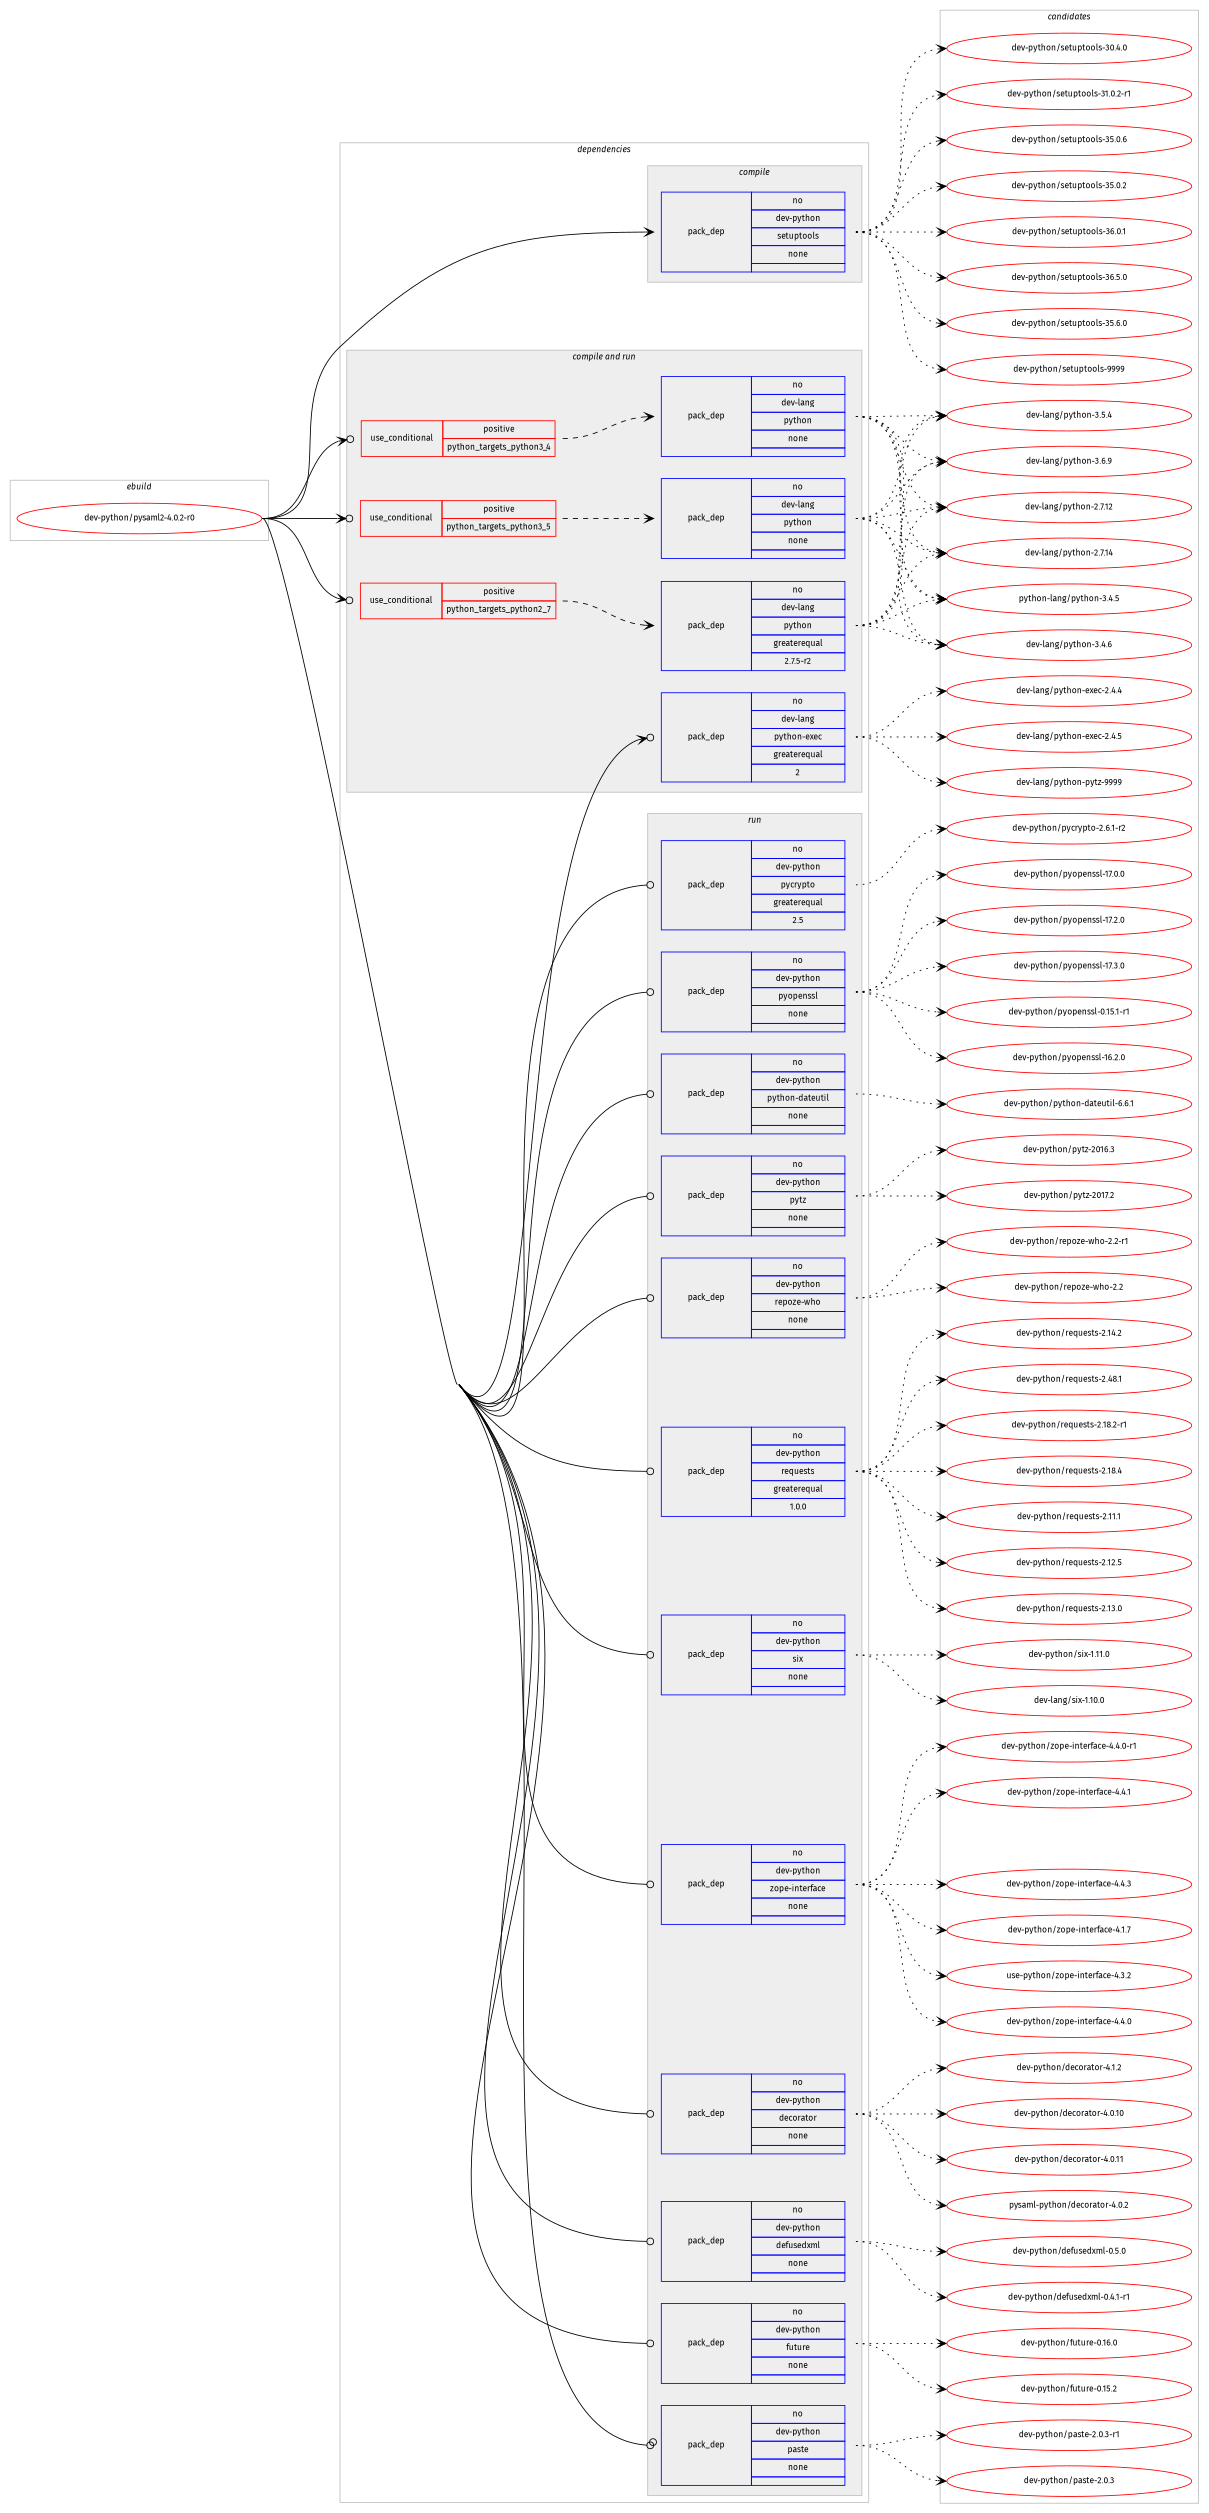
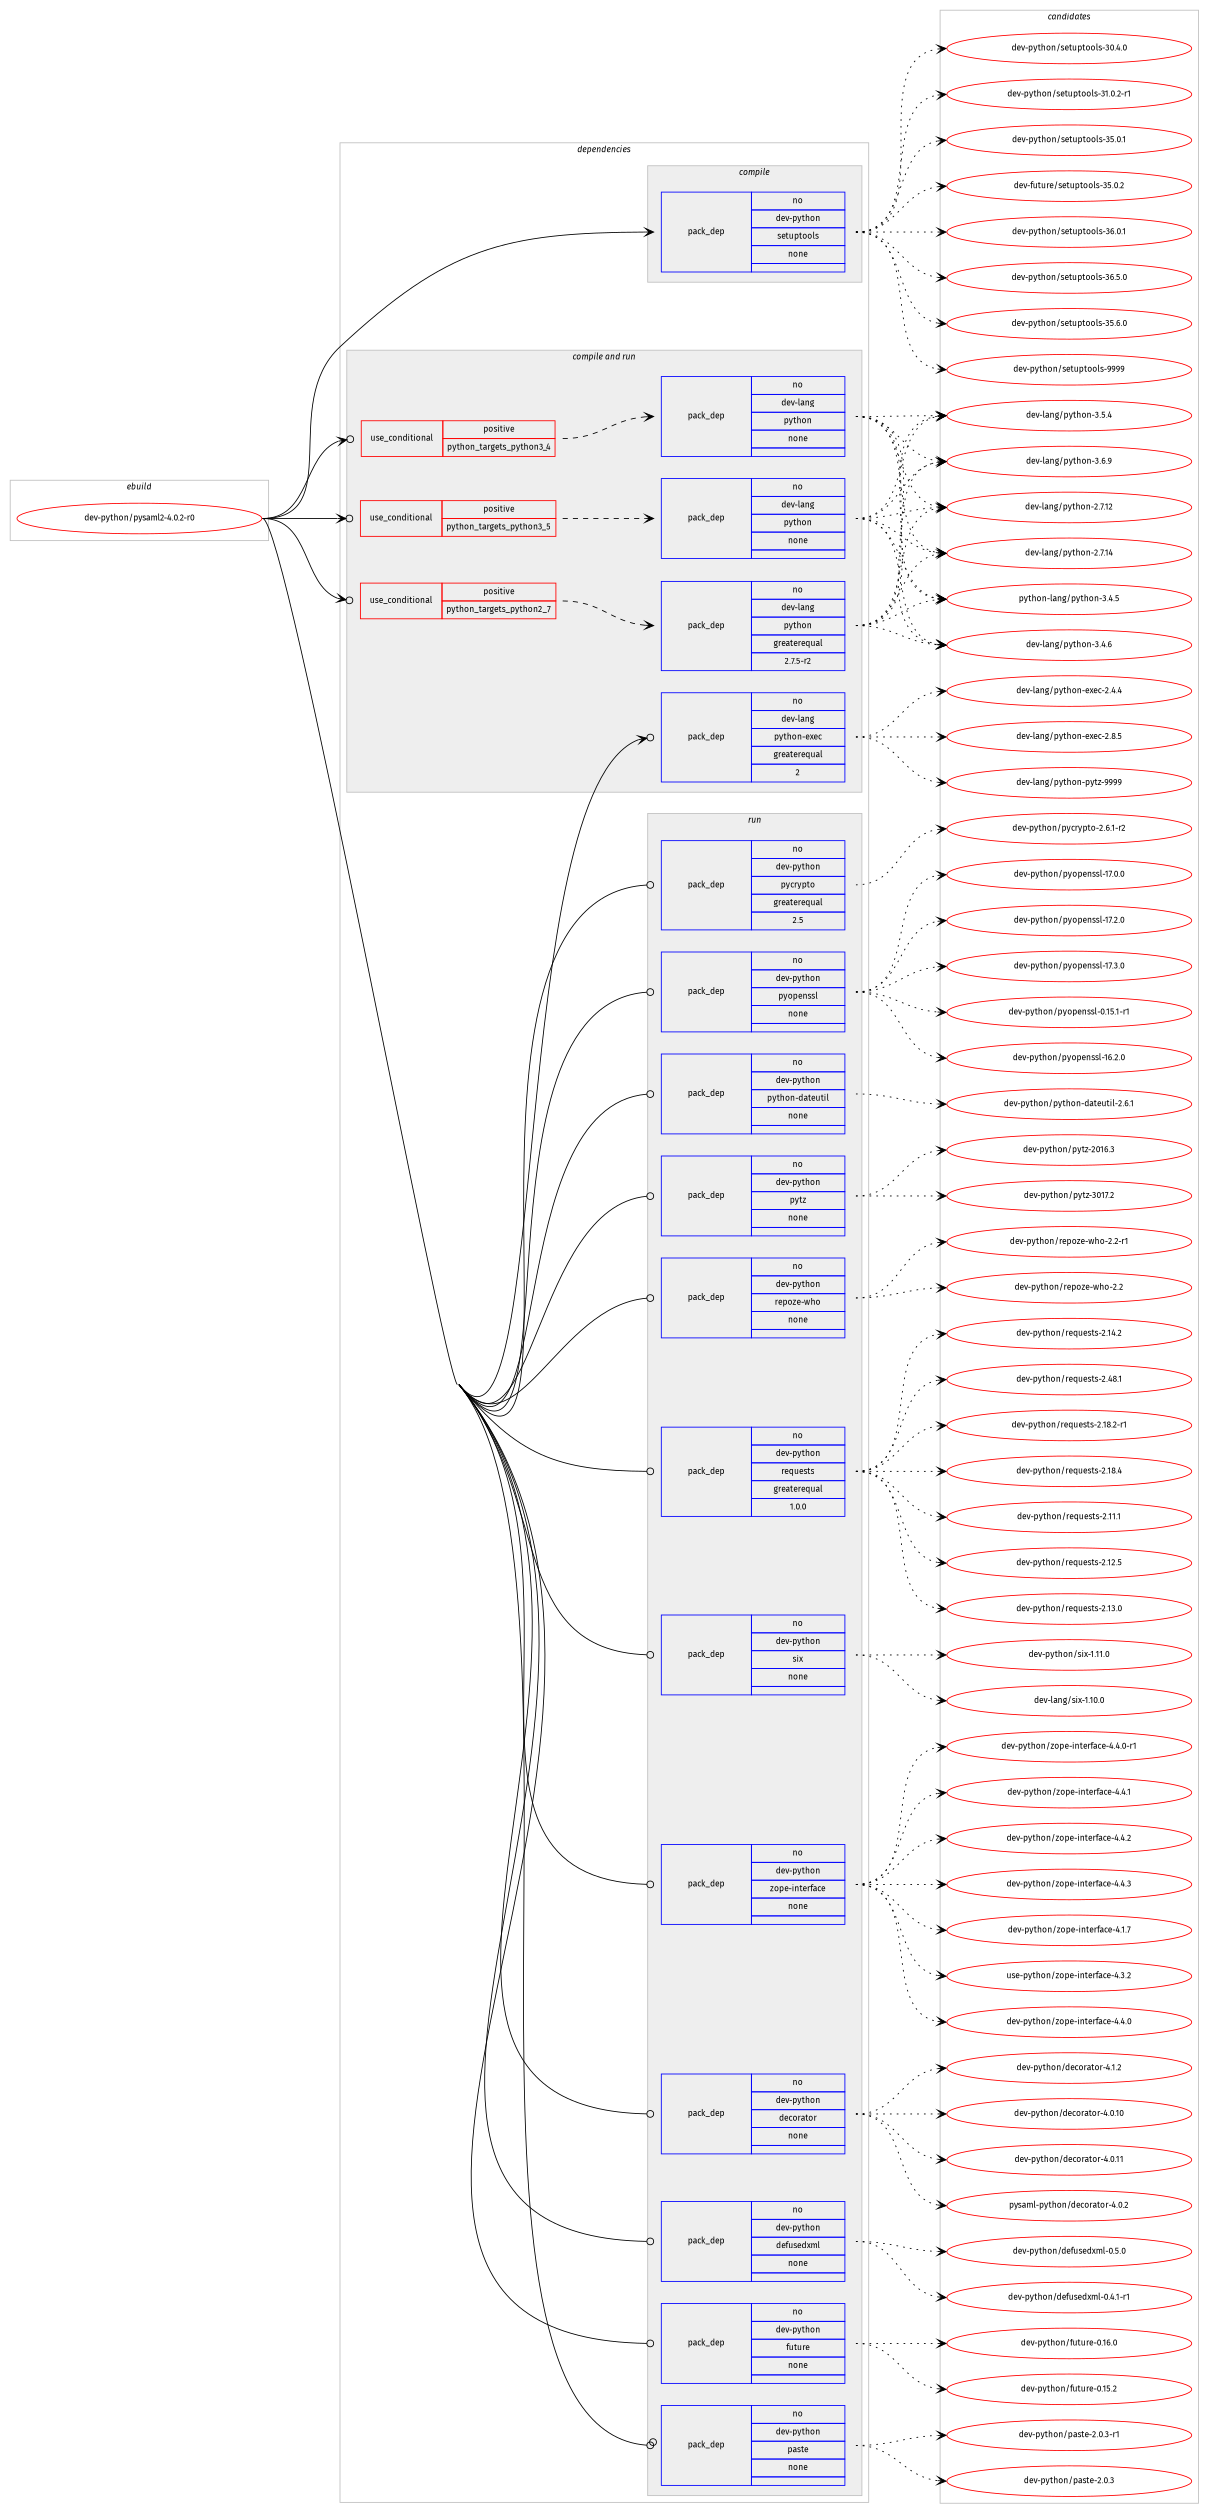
(1069, 140) -> (1069, 140)
(1069, 186) -> (1069, 186)
(1069, 737) -> (1069, 737)
(1069, 1104) -> (1069, 1104)
(1069, 1196) -> (1069, 1196)
none -> (1069, 1839)
